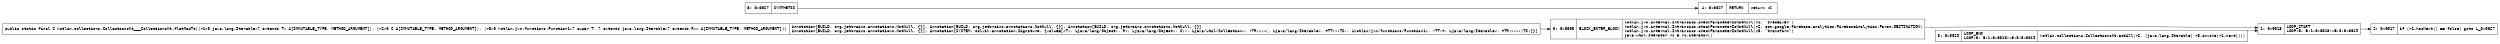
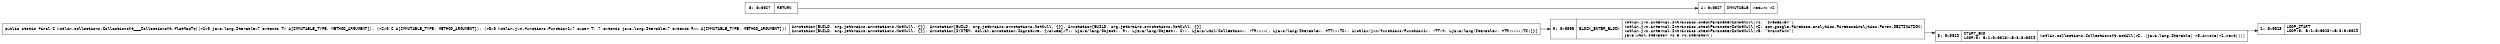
(784, 8) -> (784, 8)
(1736, 8) -> (1738, 8)
(2090, 27) -> (1929, 33)
(2434, 29) -> none
(1974, 34) -> (1975, 34)
